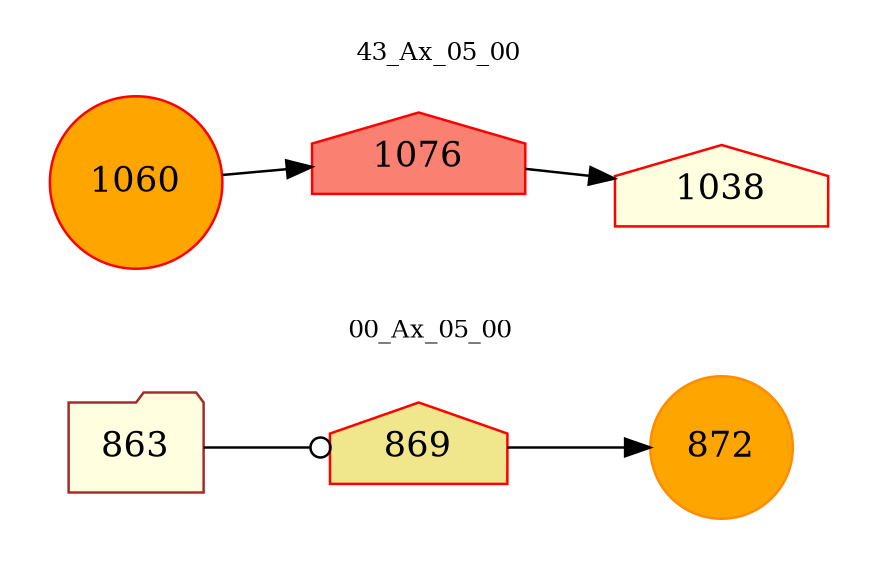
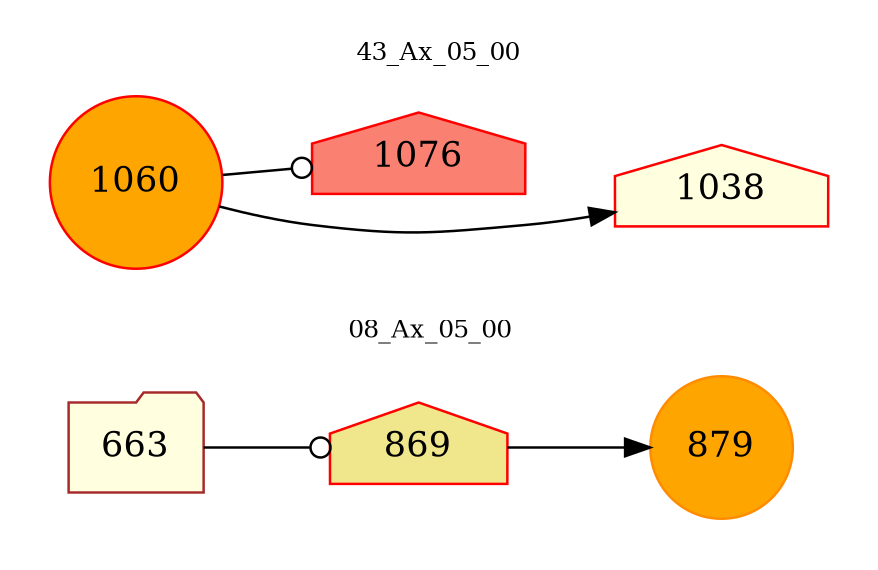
(257, 172) -> (257, 172)
(557, 172) -> (404, 232)
(431, 331) -> (431, 331)
(136, 448) -> (136, 448)
(722, 448) -> (722, 448)
